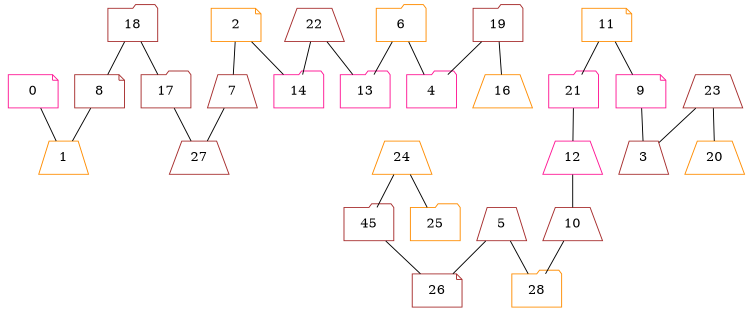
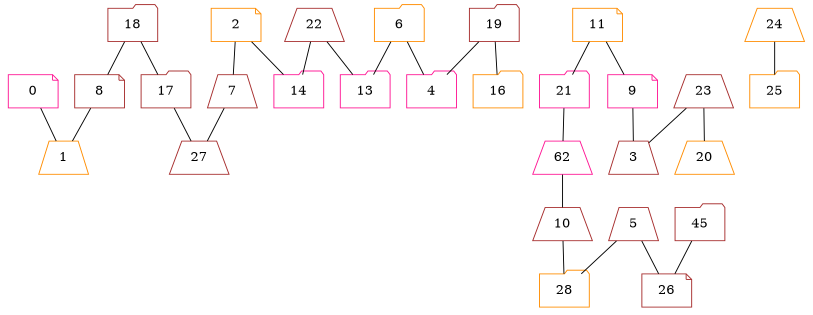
(503, 91) -> (498, 91)
(573, 158) -> (563, 158)
(385, 191) -> none
